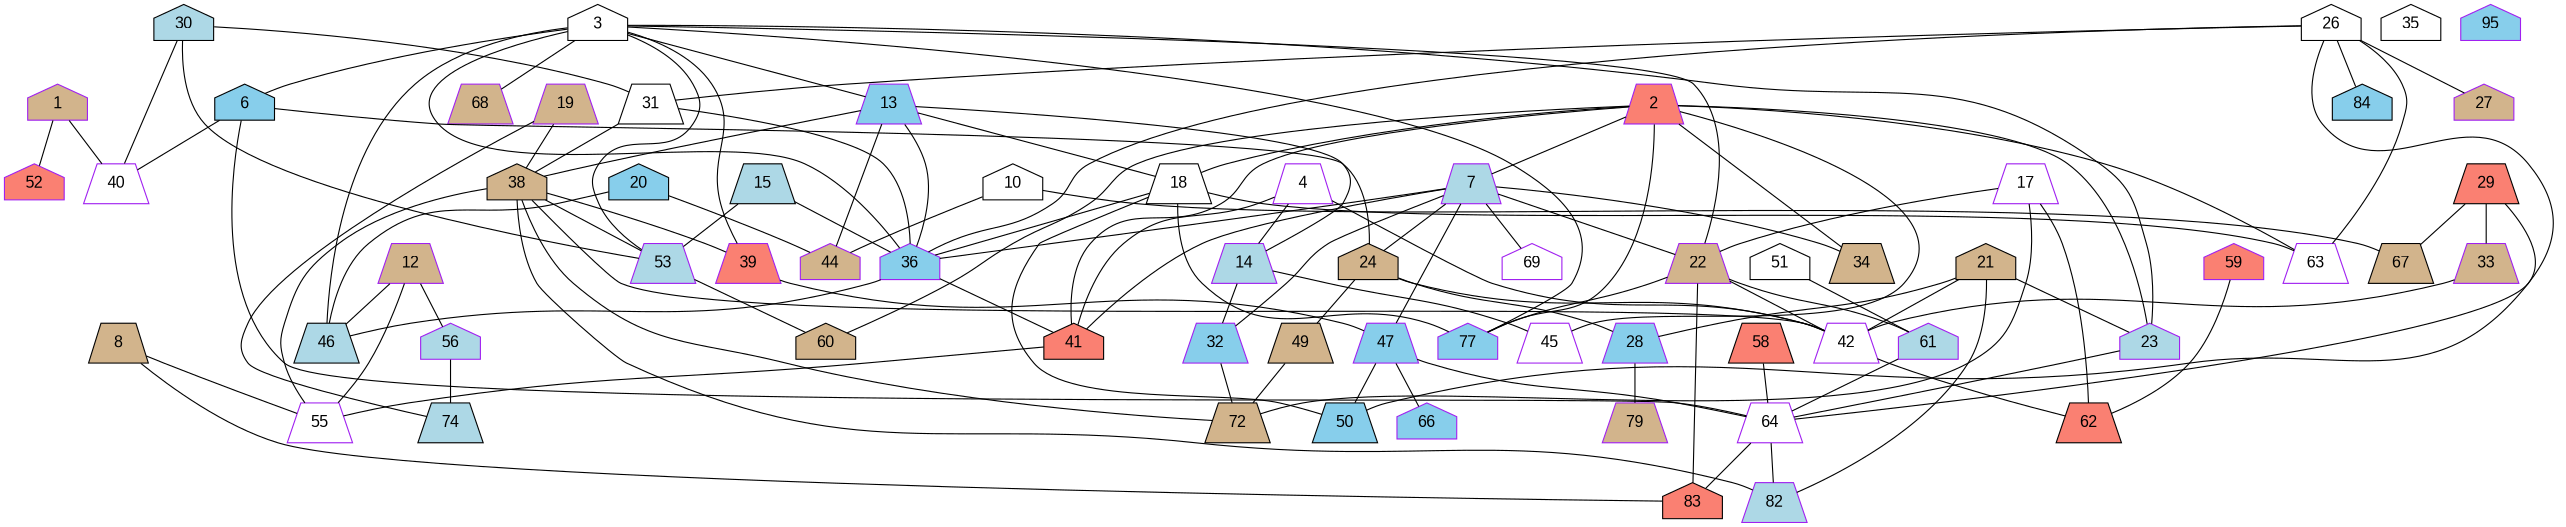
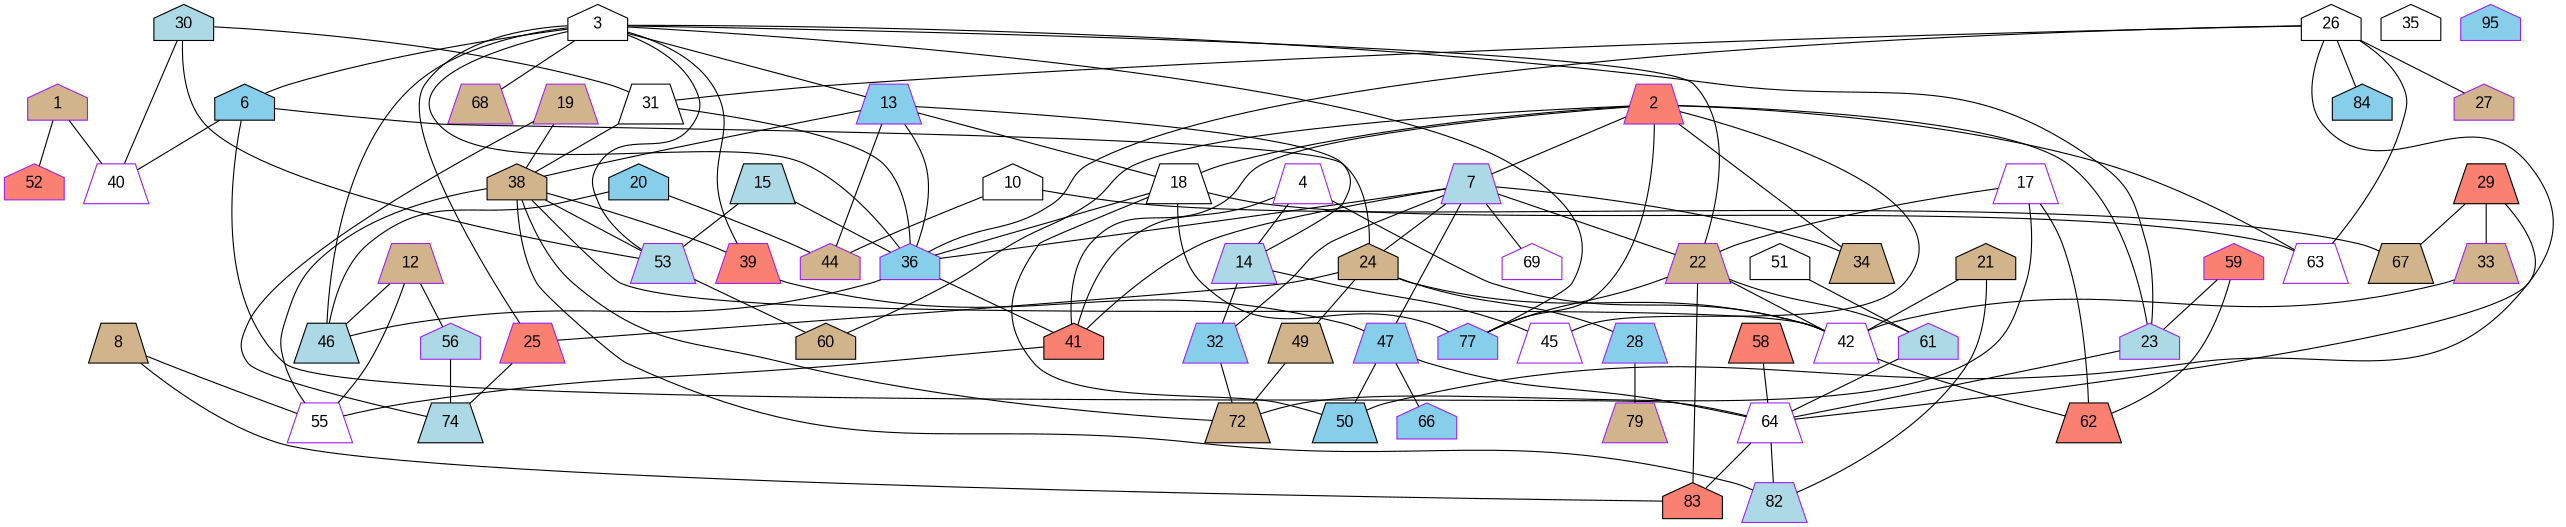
(1808, 309) -> none
(2087, 312) -> (2184, 311)
none -> (532, 343)
